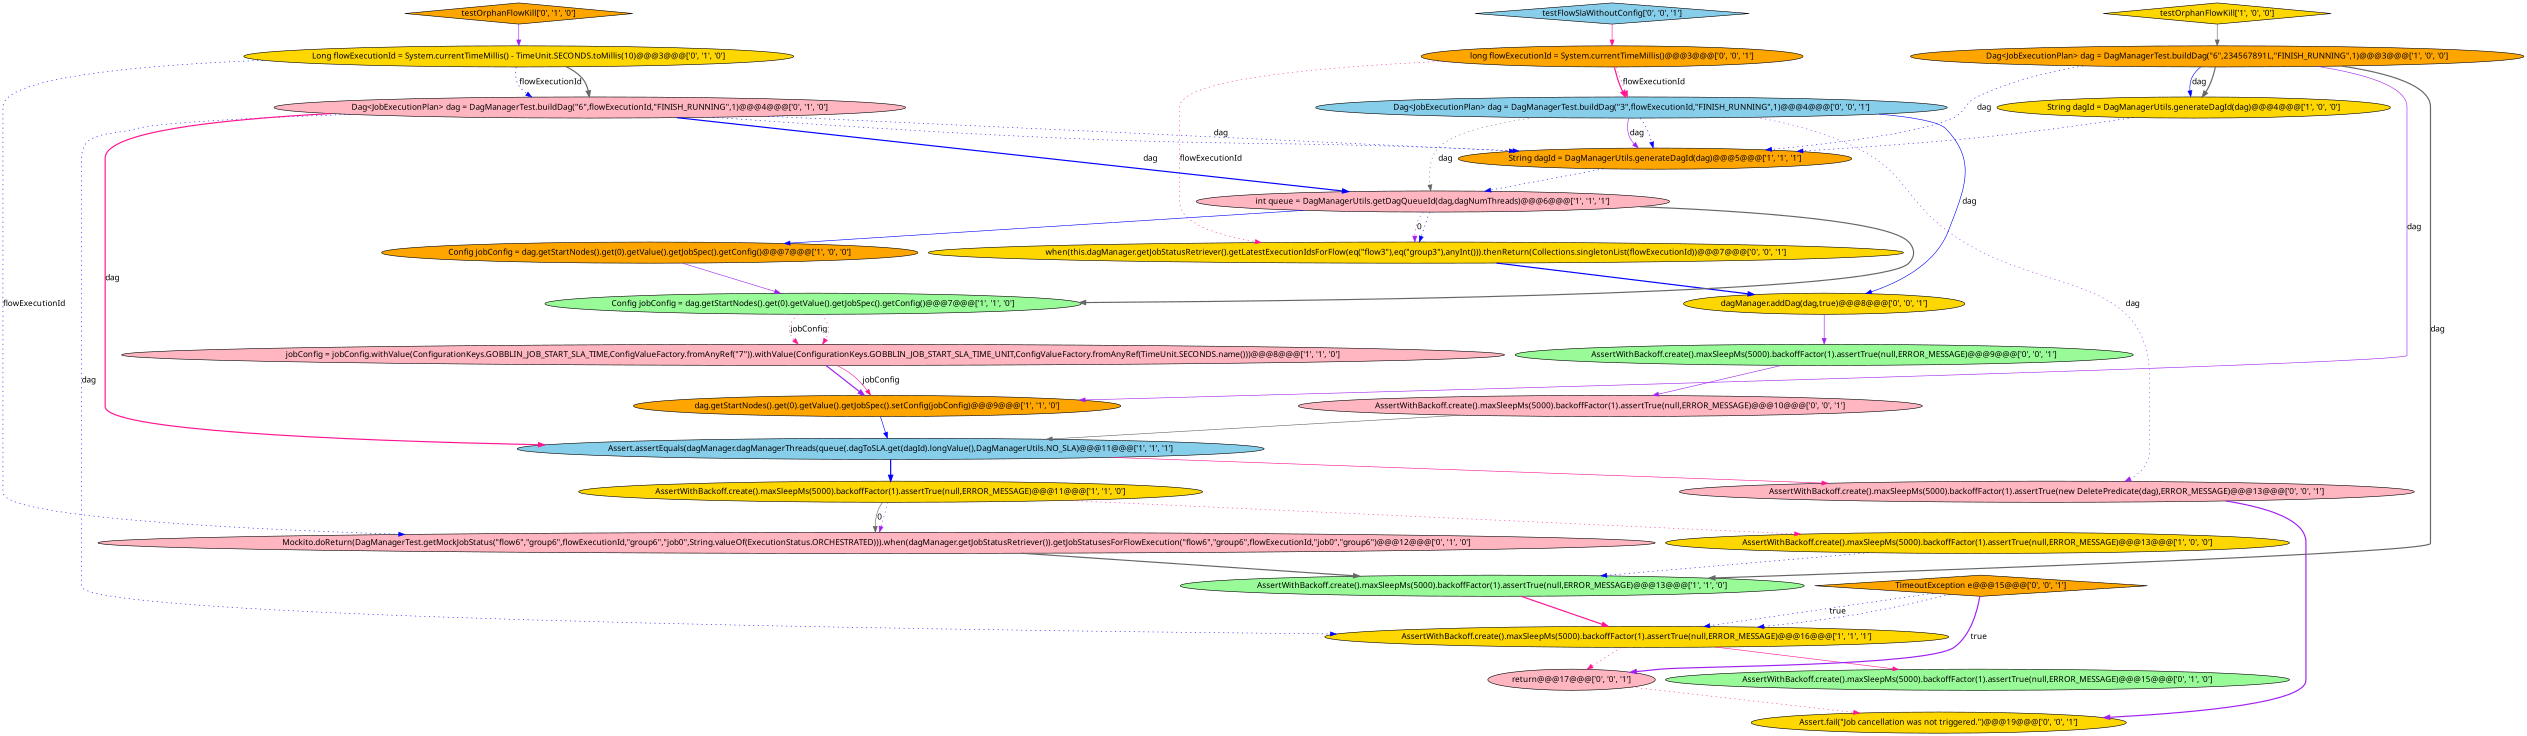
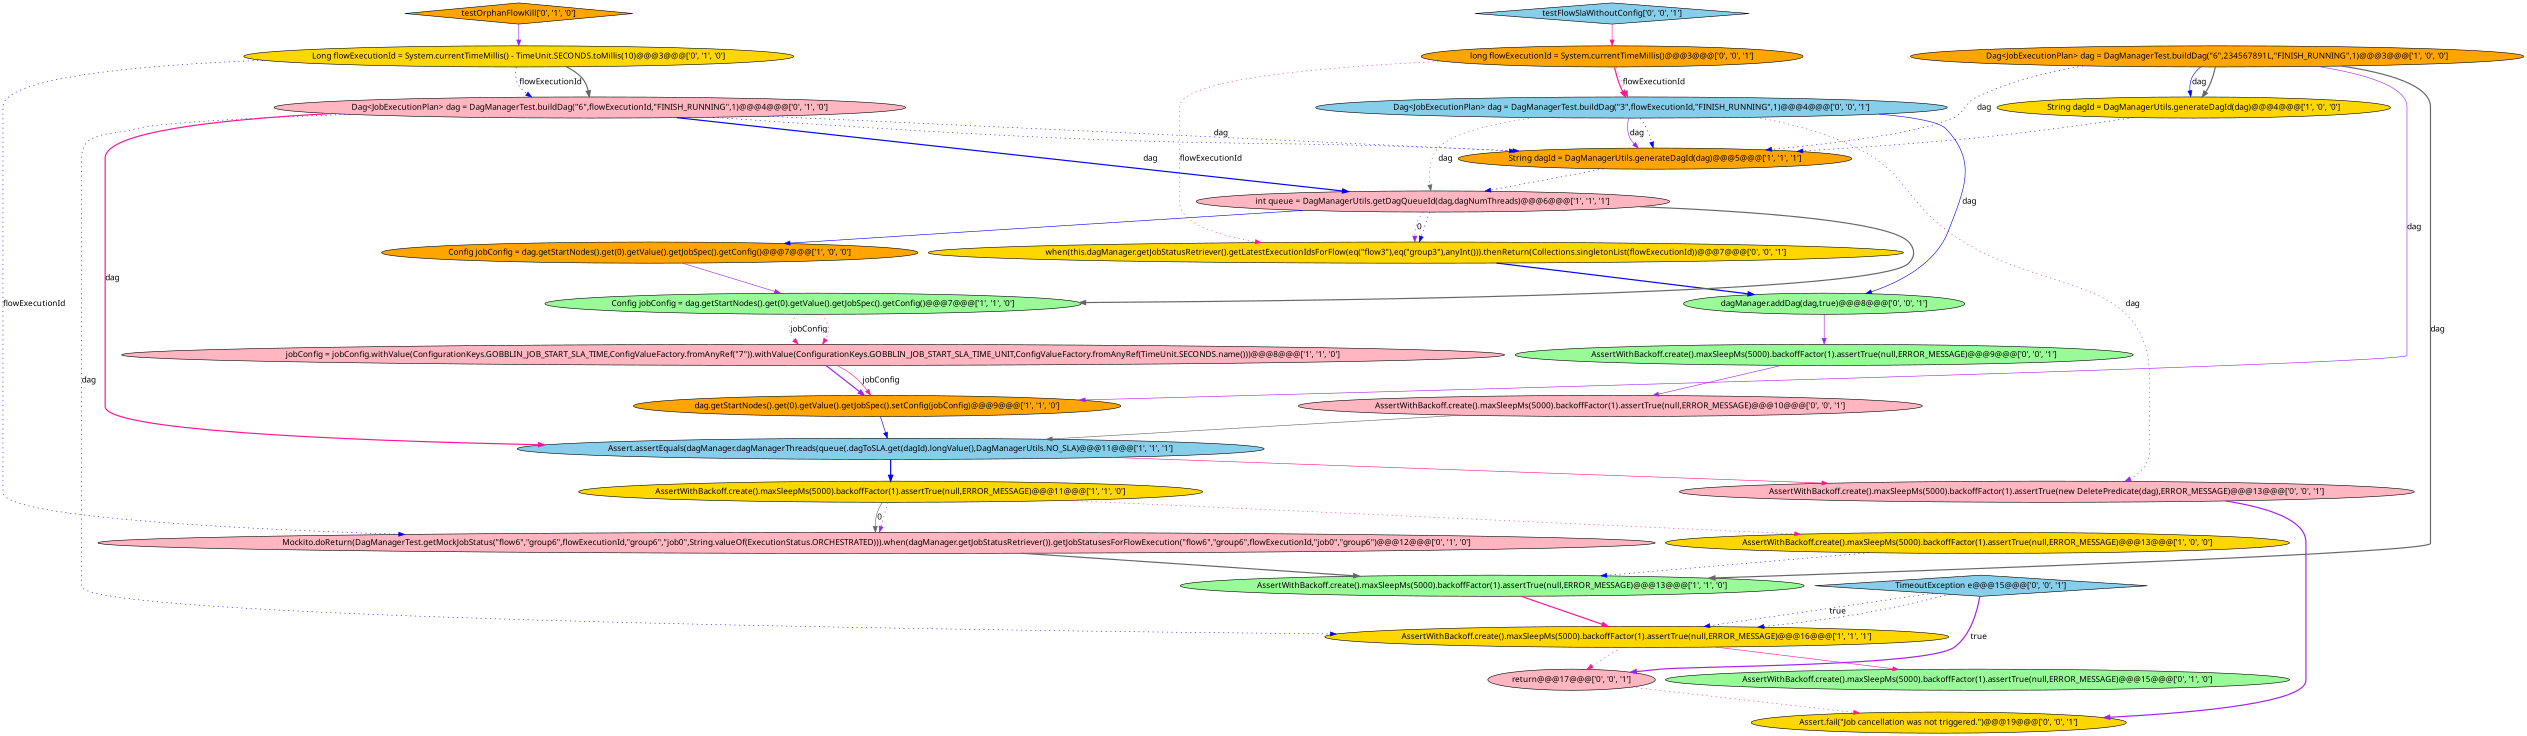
(2217, 14) -> none
(1824, 304) -> (1824, 304)
(1981, 586) -> (1981, 586)
